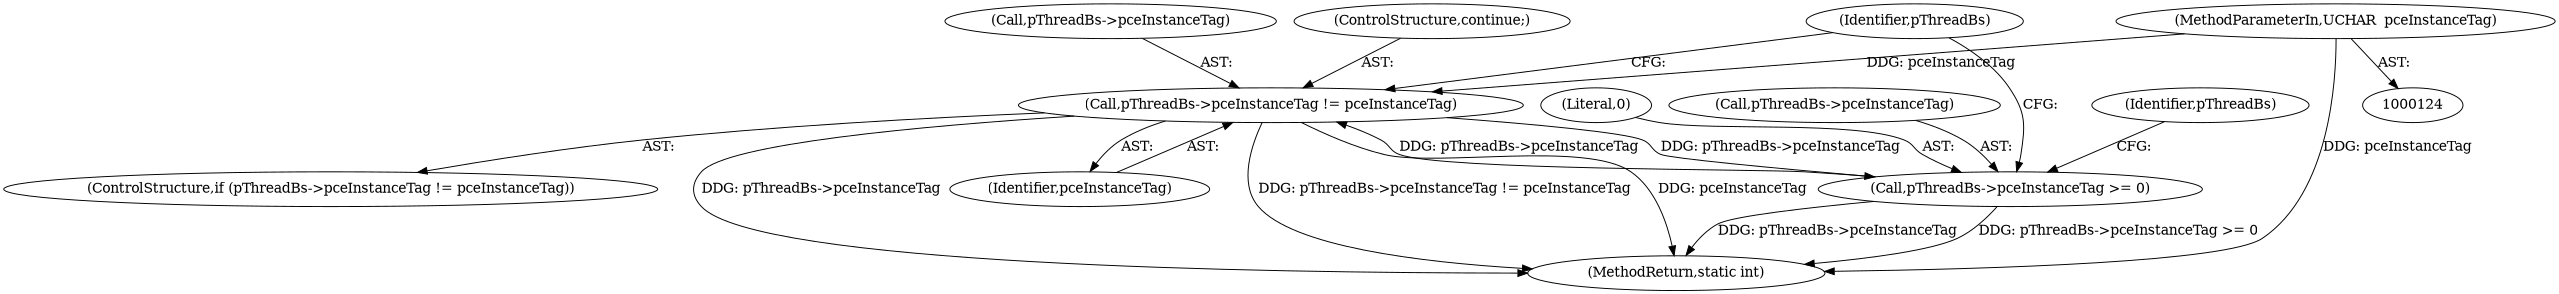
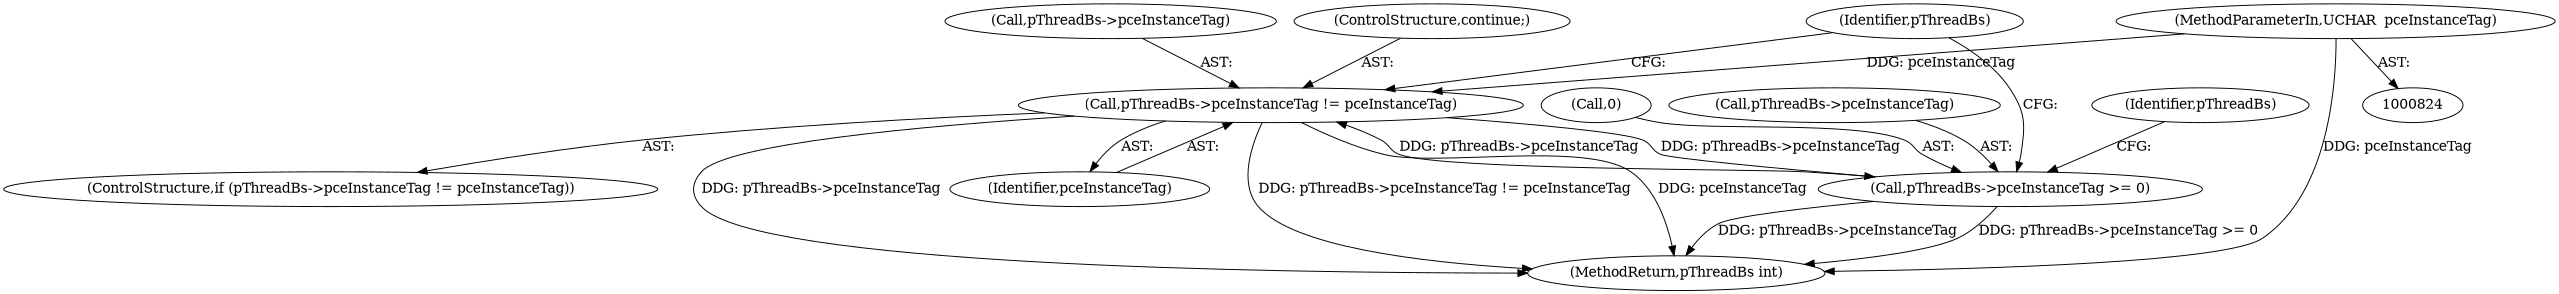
(1596, 105) -> (1596, 105)
(2413, 105) -> (2413, 105)
(1676, 273) -> (1676, 273)
